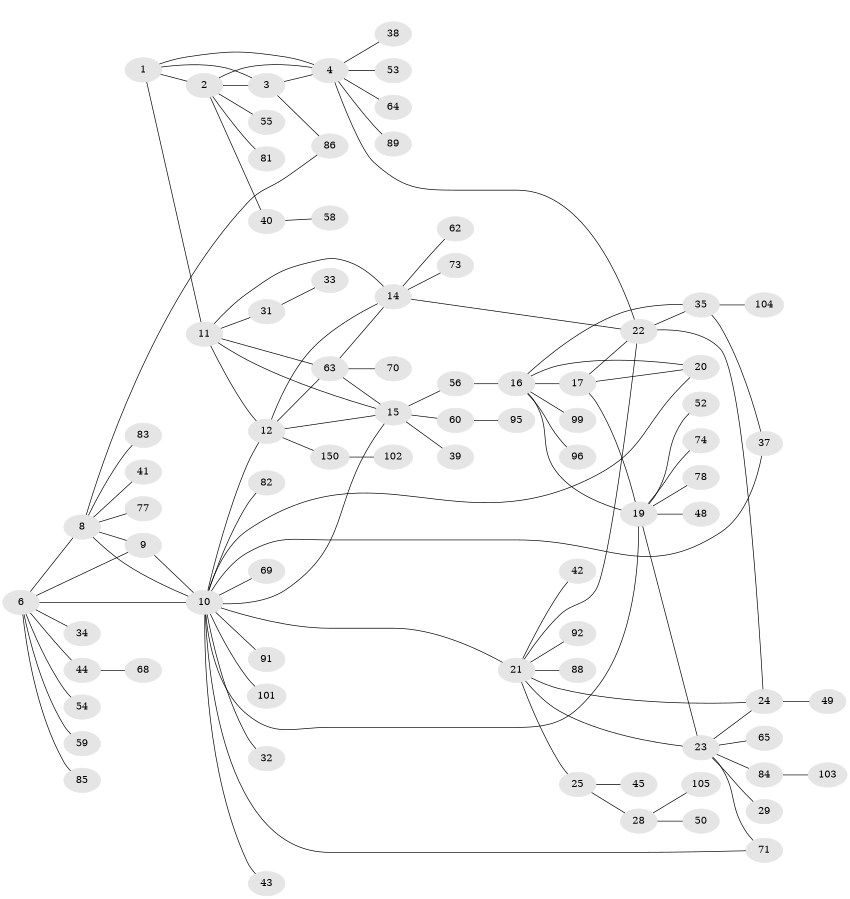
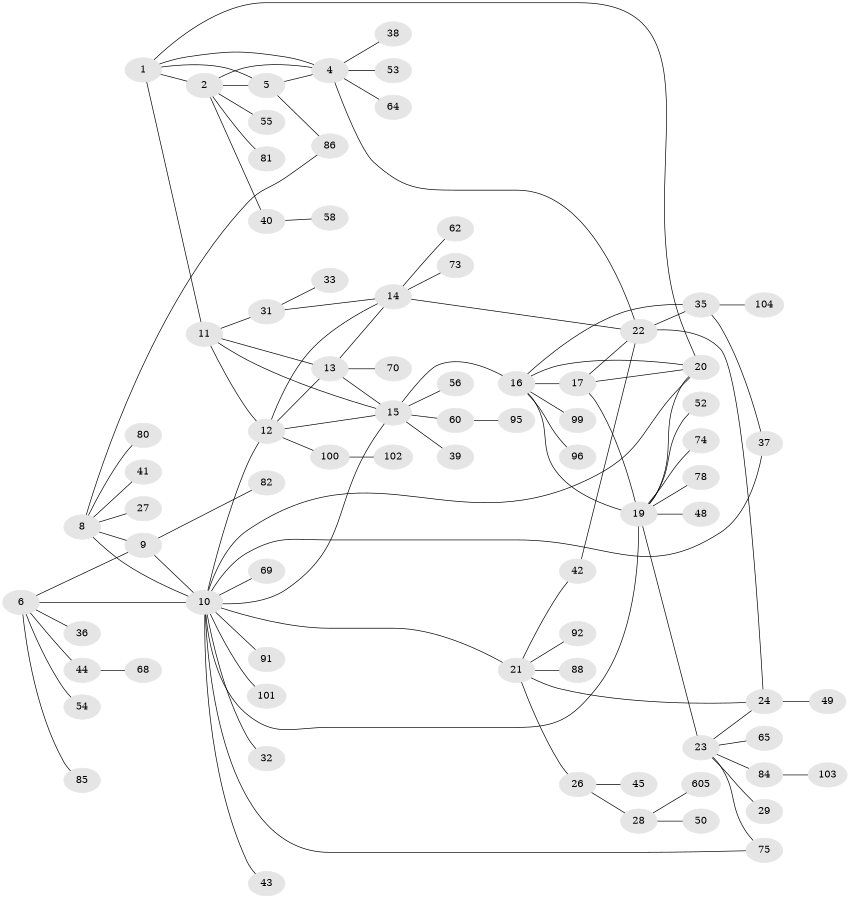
none -> (563, 3)
(267, 86) -> (267, 86)
(393, 144) -> none
(294, 267) -> (330, 304)
(330, 369) -> (330, 369)
(486, 384) -> (445, 363)
(143, 435) -> (143, 435)
none -> (668, 440)
(330, 457) -> (330, 457)
(143, 509) -> (143, 509)
(613, 518) -> (608, 451)
(229, 540) -> (205, 514)
(52, 565) -> none
(82, 634) -> (82, 634)
(598, 728) -> none
(82, 744) -> none
(578, 784) -> (578, 784)
(701, 784) -> (701, 784)
(764, 850) -> (764, 850)
